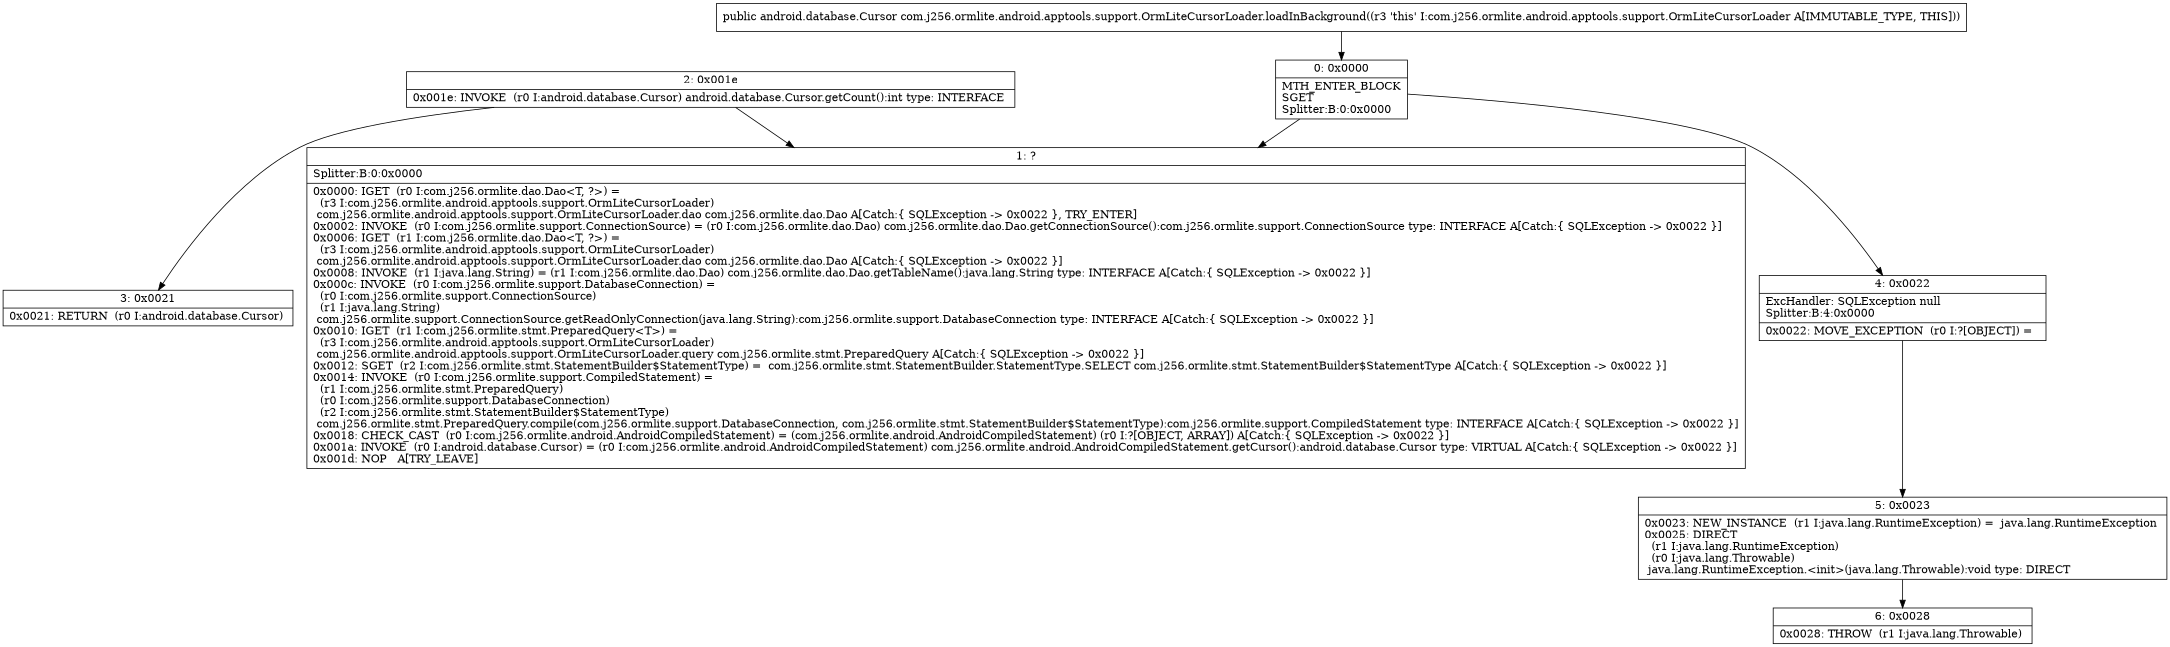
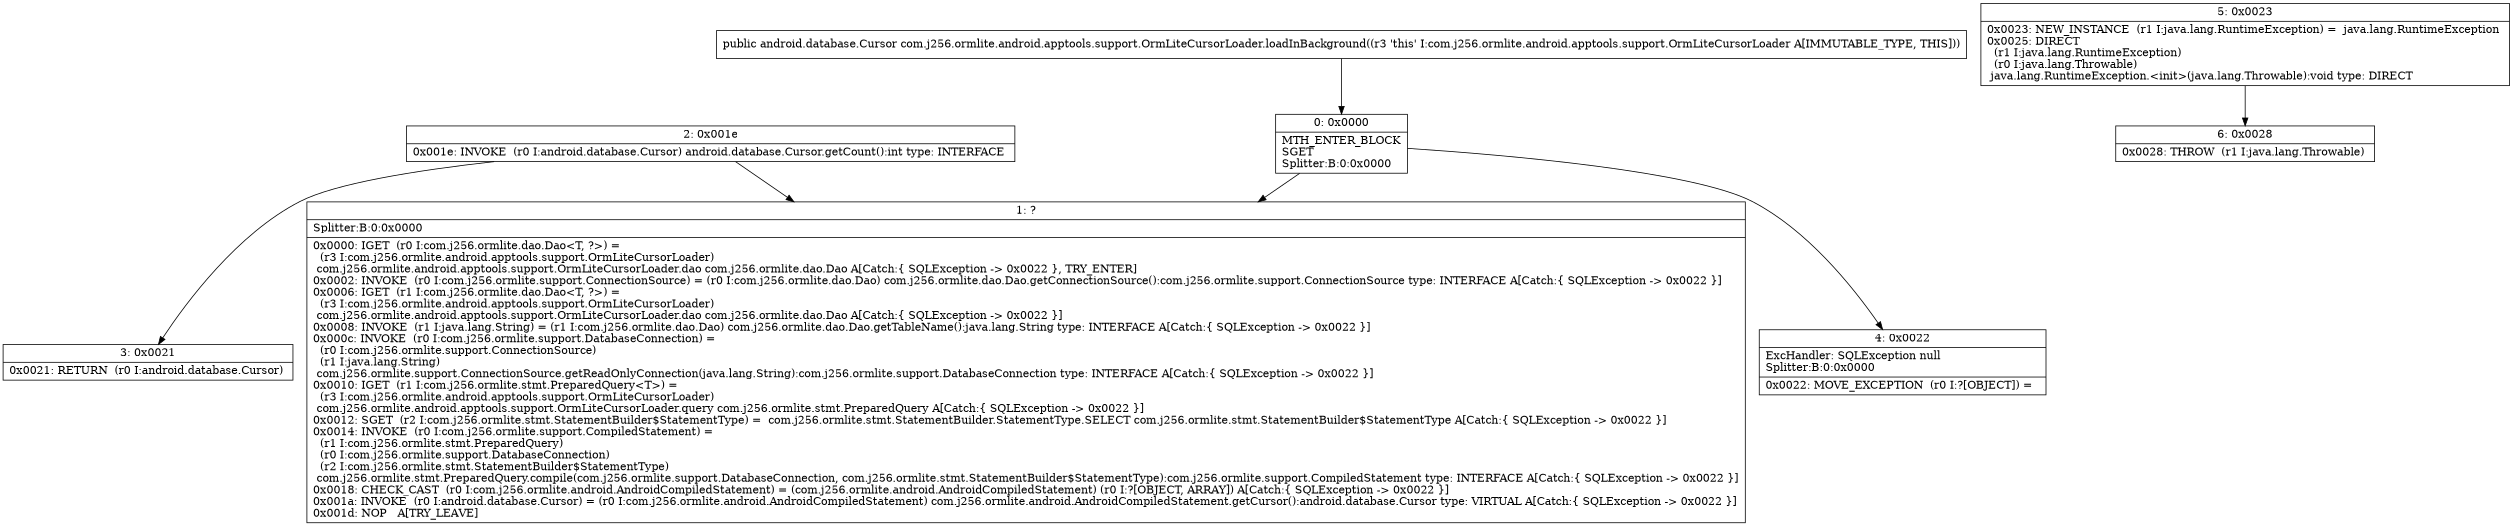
(1820, 313) -> (1820, 368)
(1903, 415) -> none
